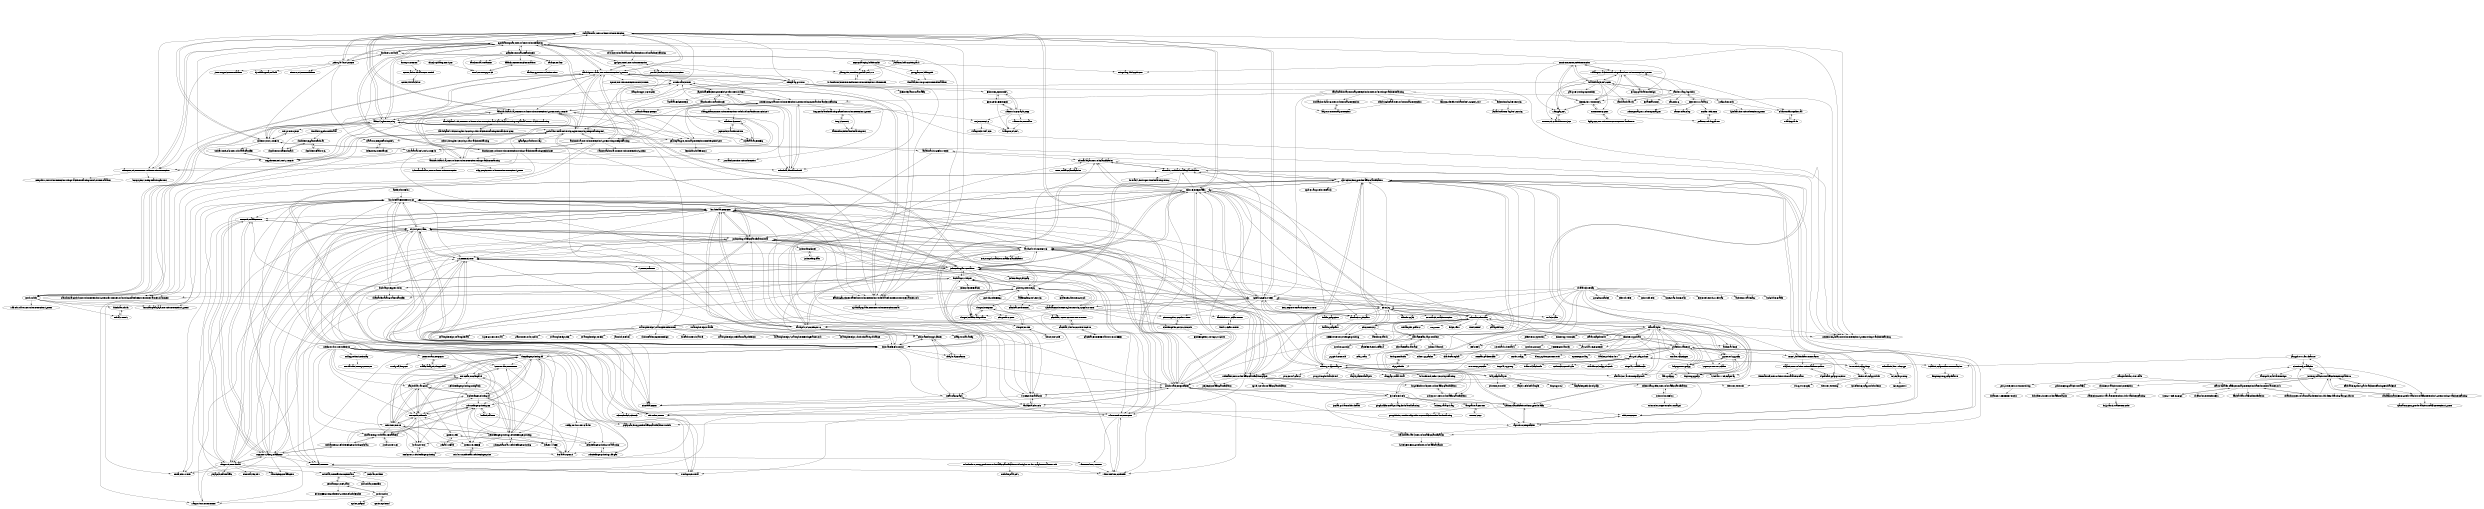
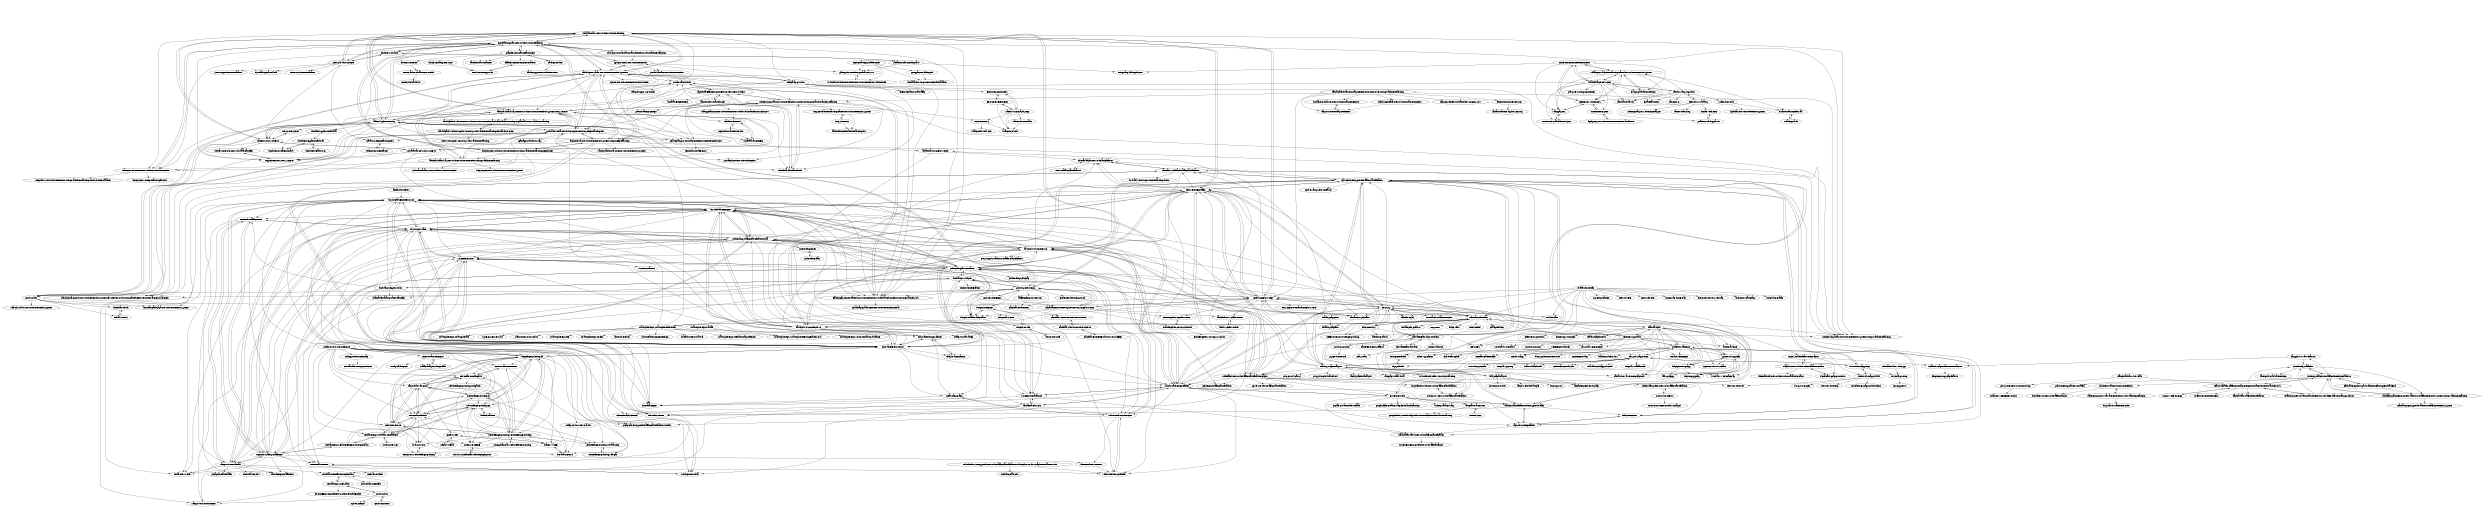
(1739, 352) -> (1804, 362)
